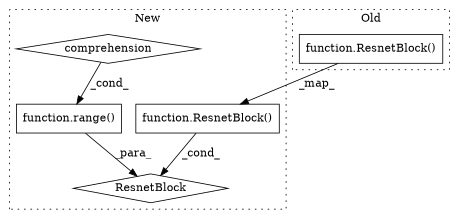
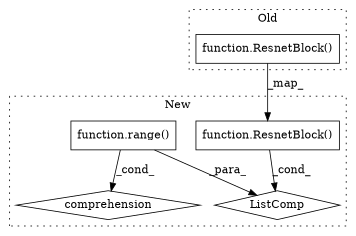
(91, 80) -> (117, 166)
(151, 188) -> (277, 205)
